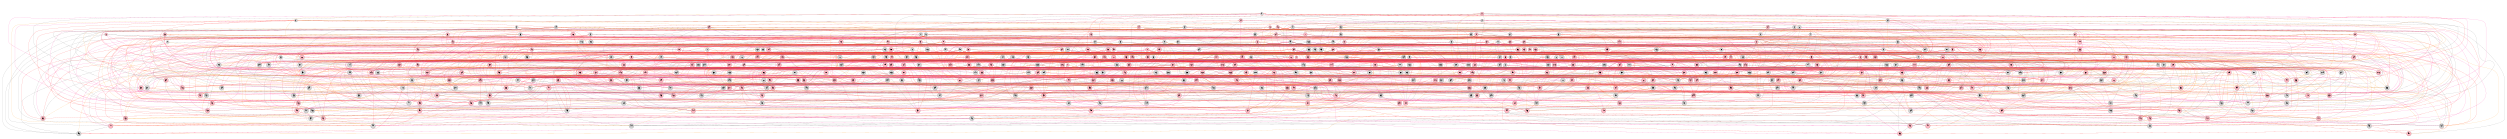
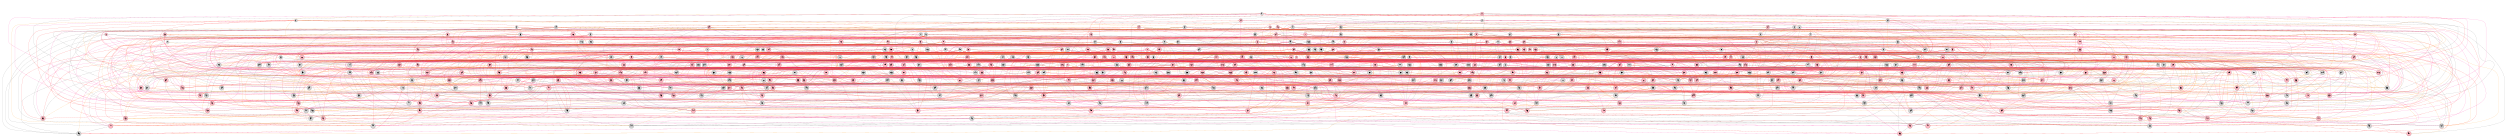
(1980, 50) -> none
(1400, 103) -> none
